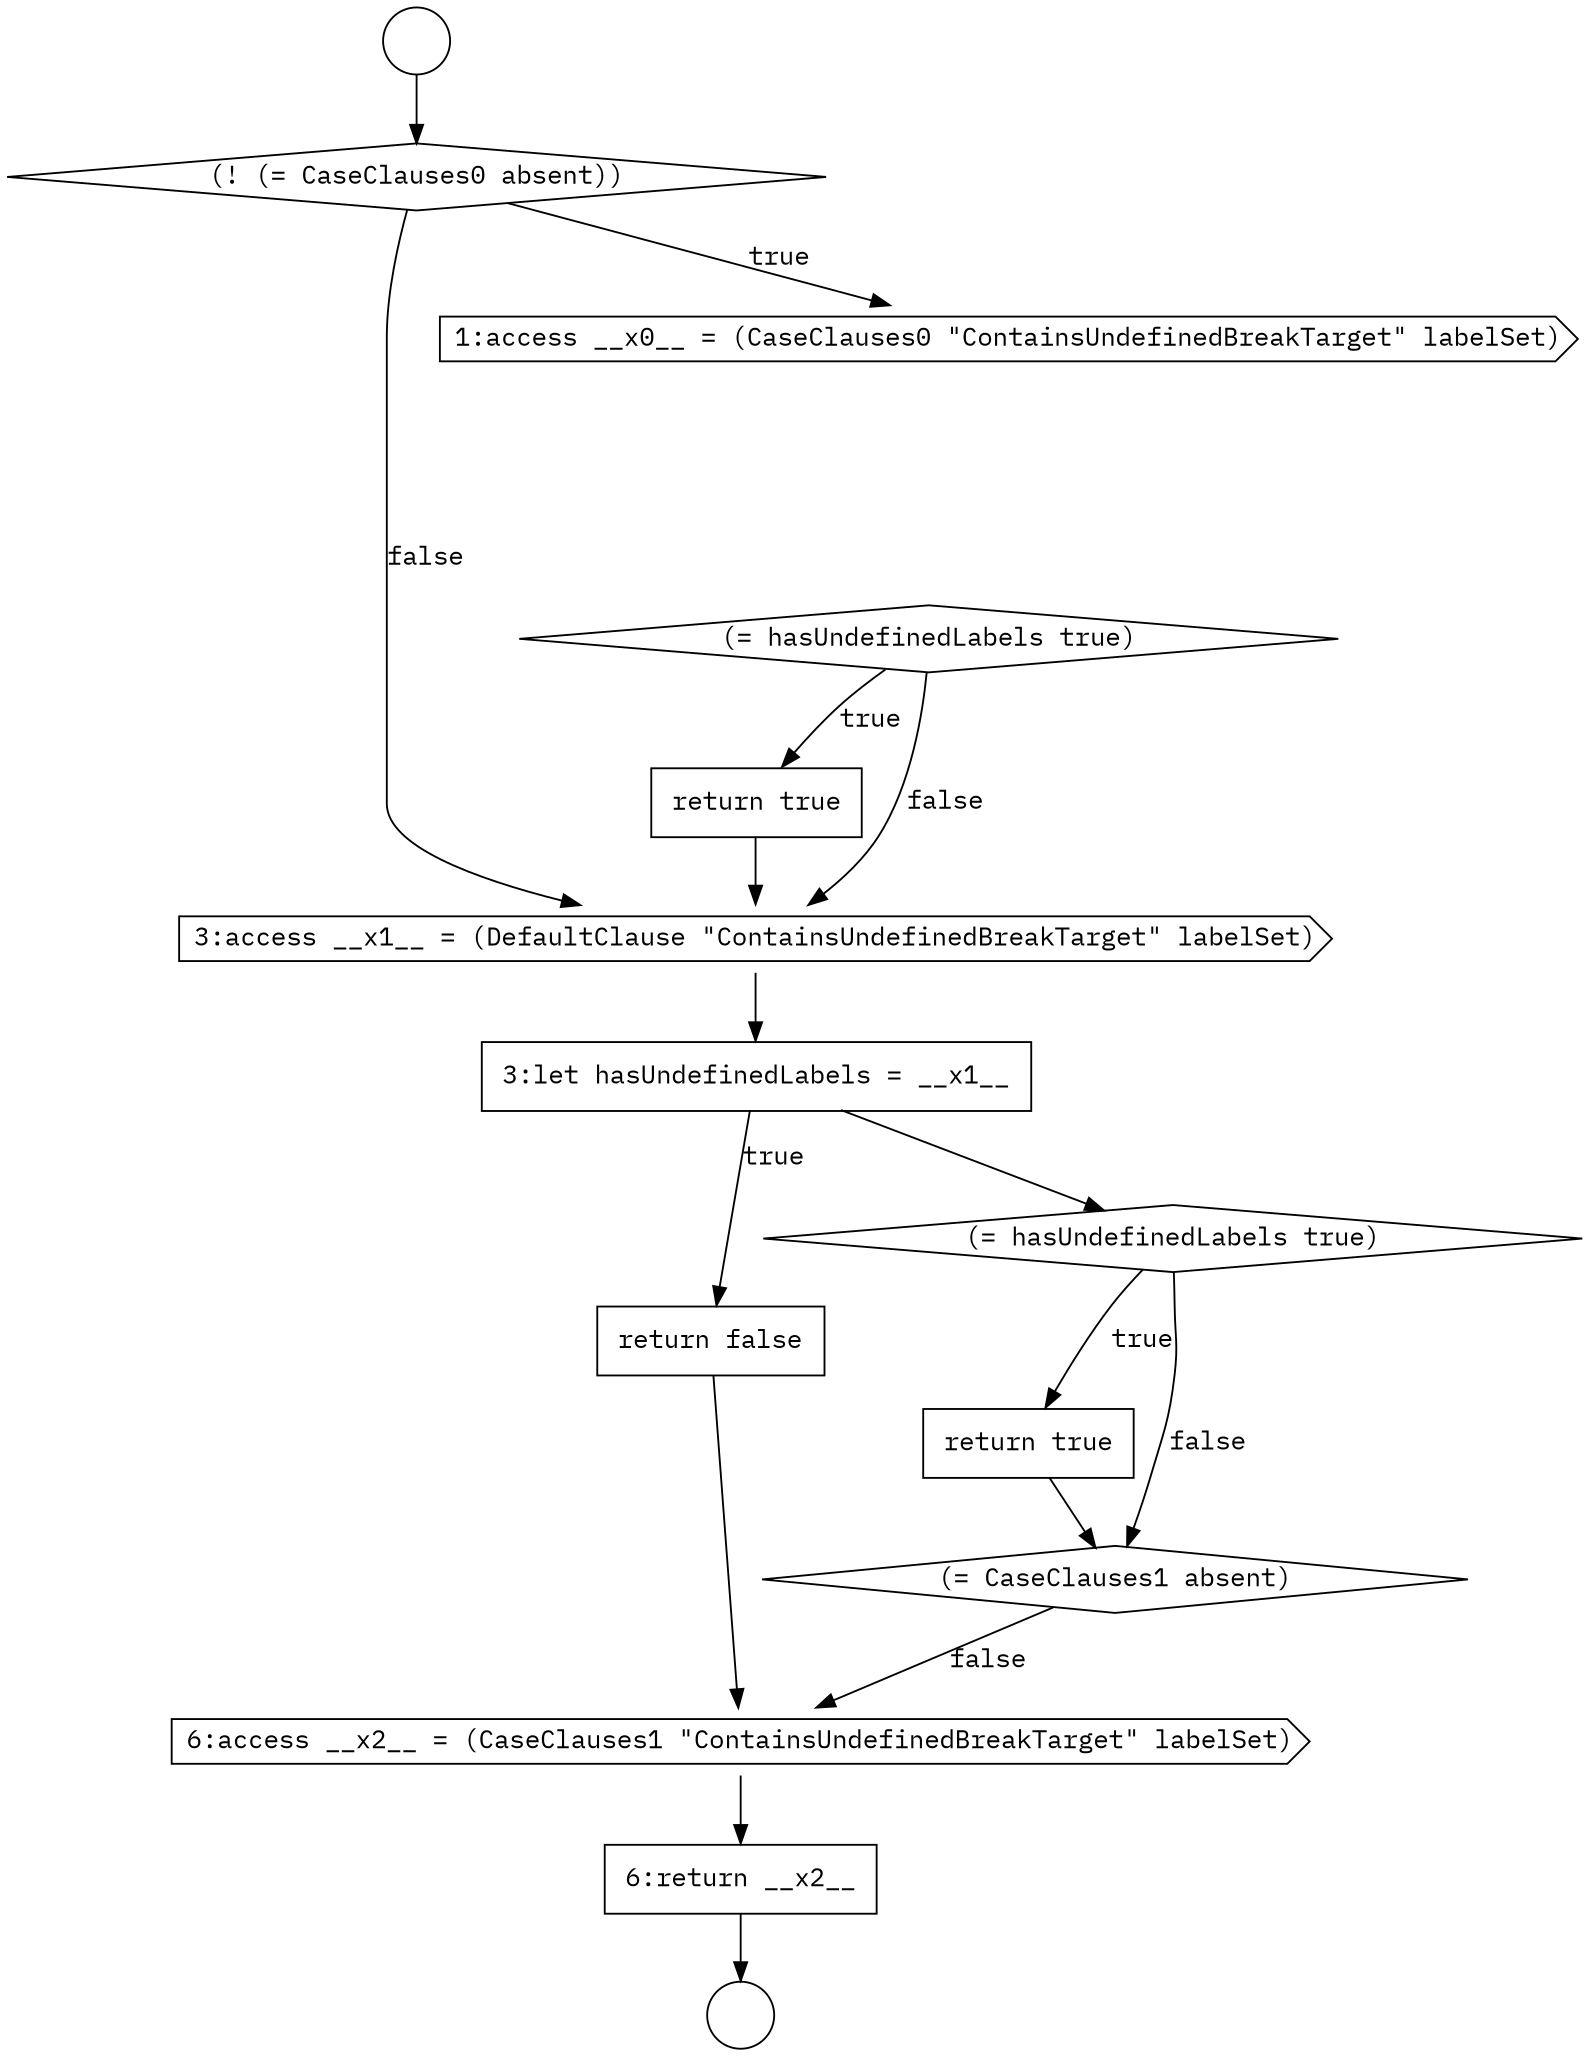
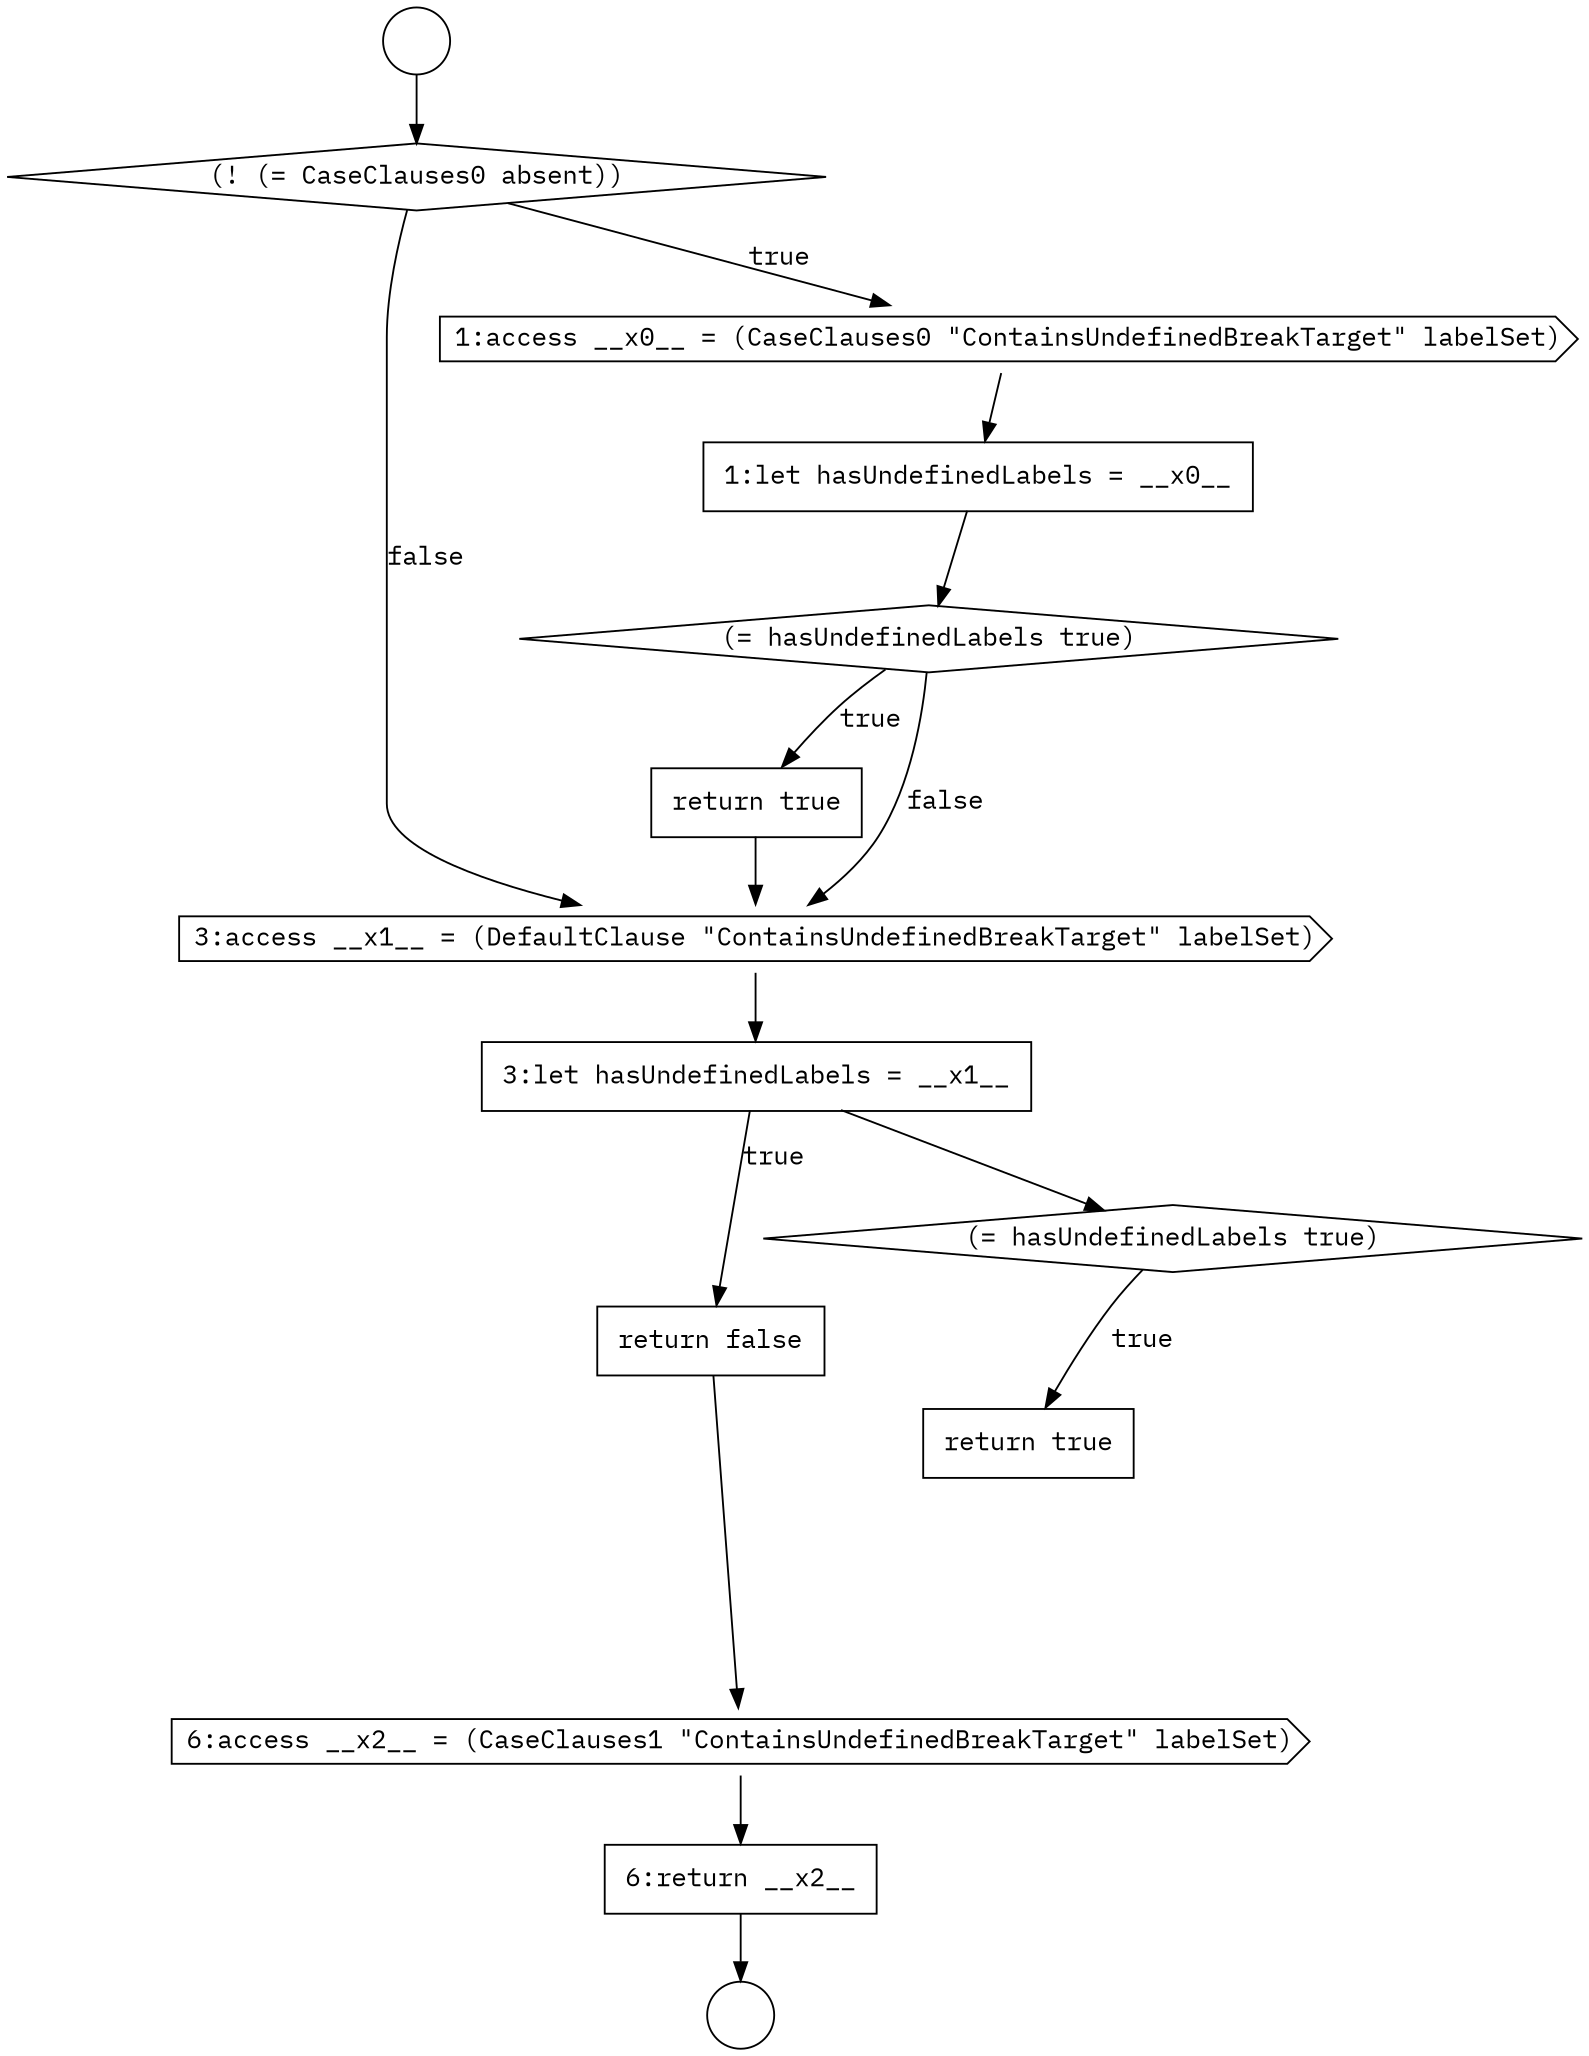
none -> (977, 476)
(1115, 1579) -> none
